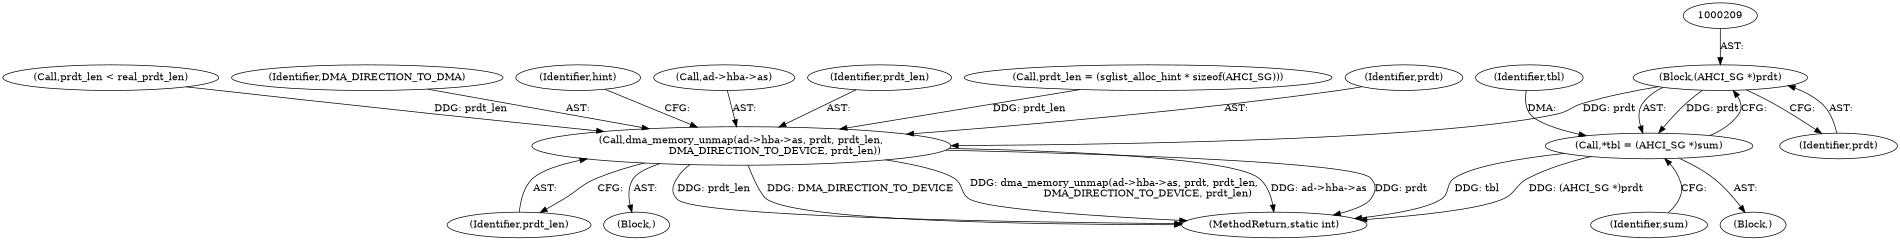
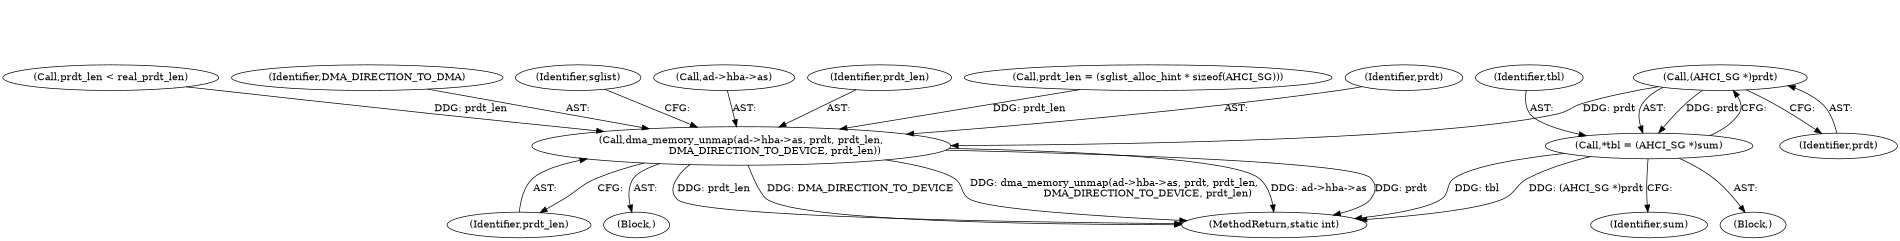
(1720, 16) -> none
(578, 78) -> (578, 78)
(1720, 78) -> (1720, 78)
(1544, 109) -> (1544, 109)
(1682, 189) -> (1647, 182)
